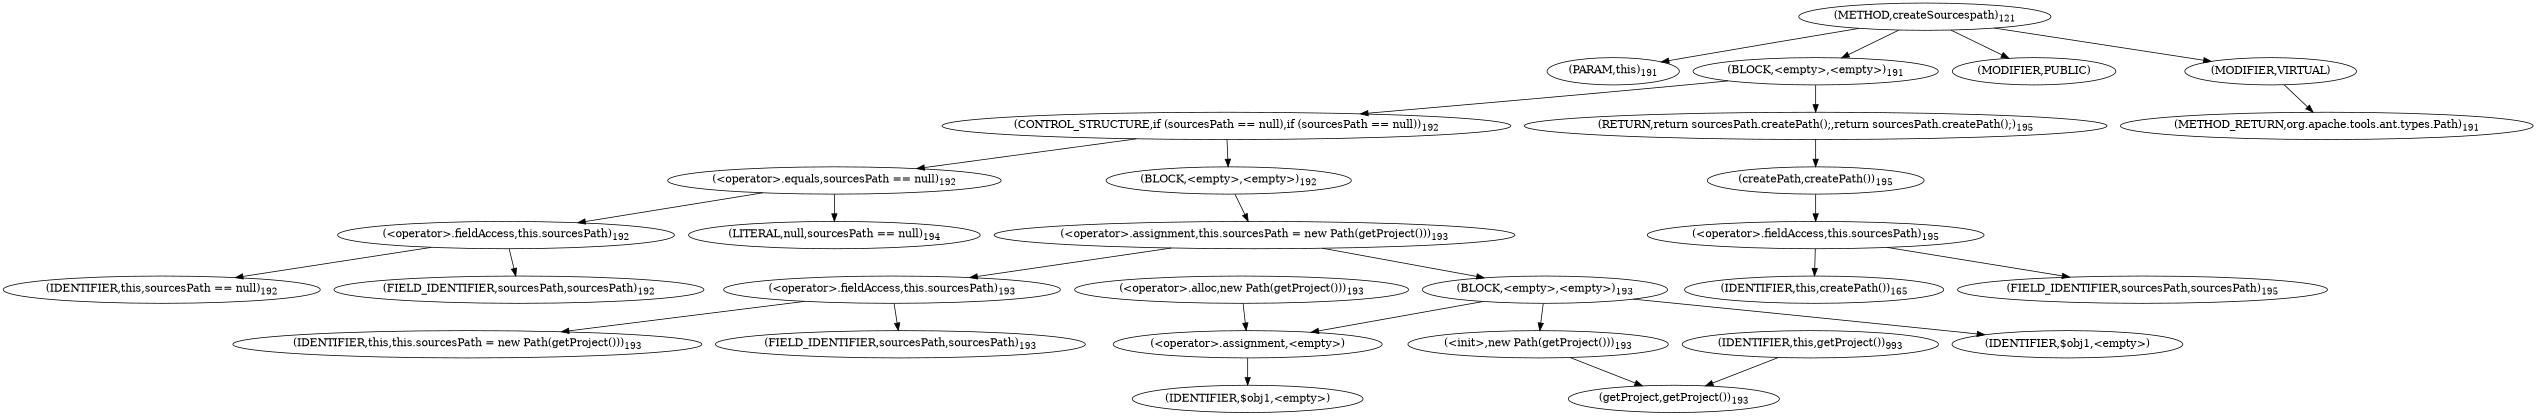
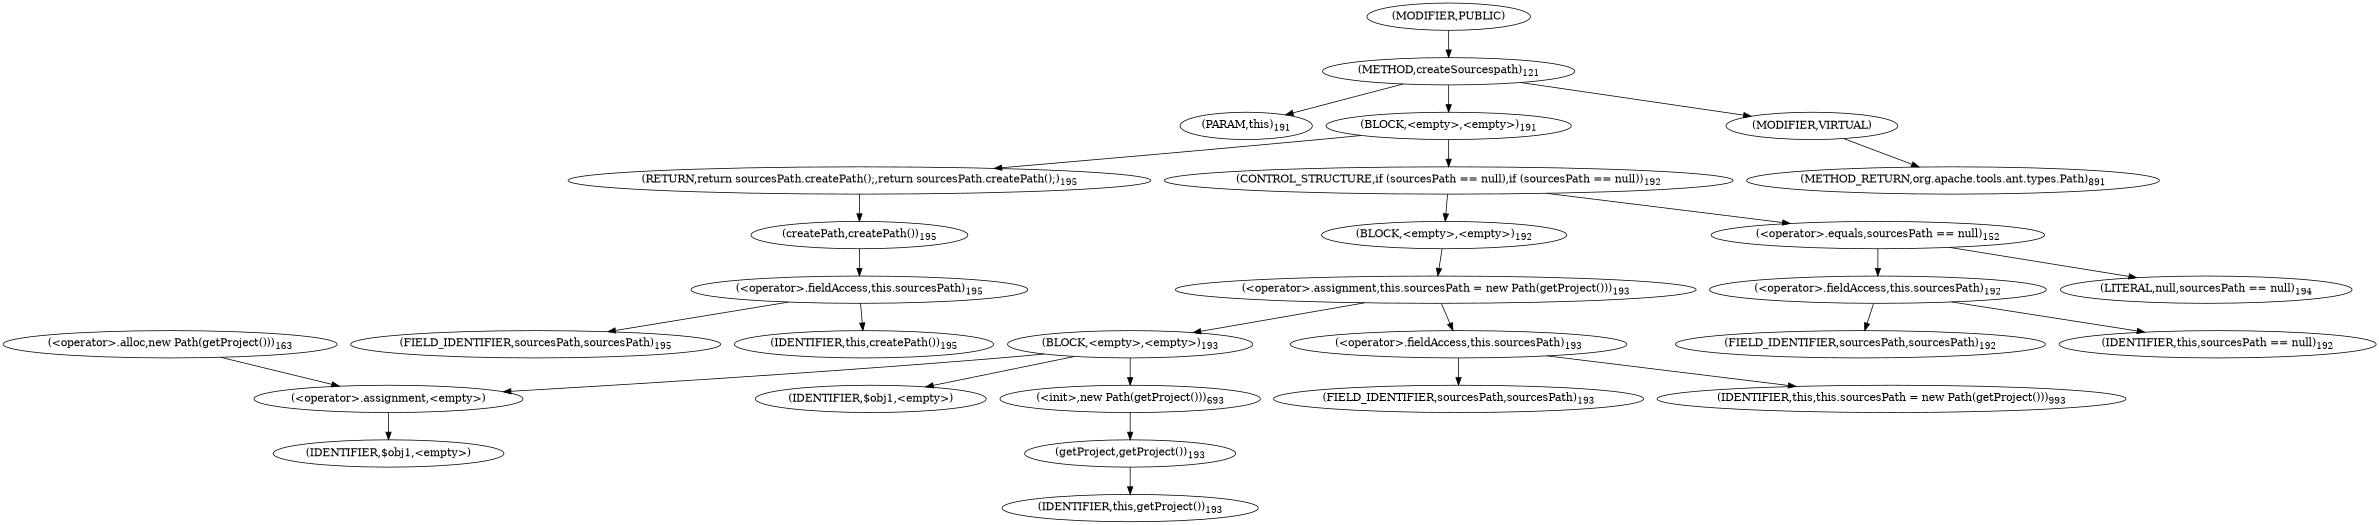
(1976, 43) -> (1449, 40)
(2471, 125) -> (2097, 179)
(948, 179) -> (1991, 234)
(1355, 289) -> (284, 343)
(1899, 289) -> (949, 343)
(633, 343) -> (2057, 398)
(1623, 343) -> (1215, 398)
(1894, 343) -> (1214, 507)
(1745, 370) -> (1130, 477)
